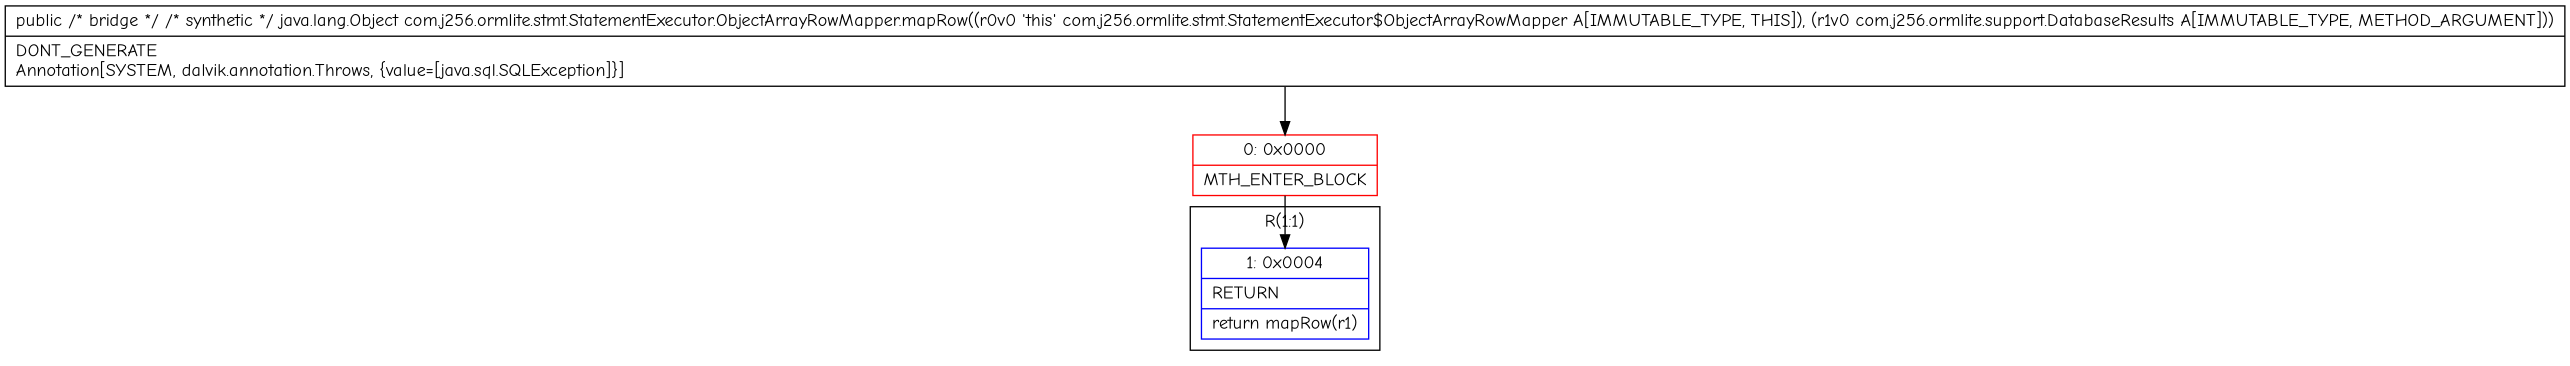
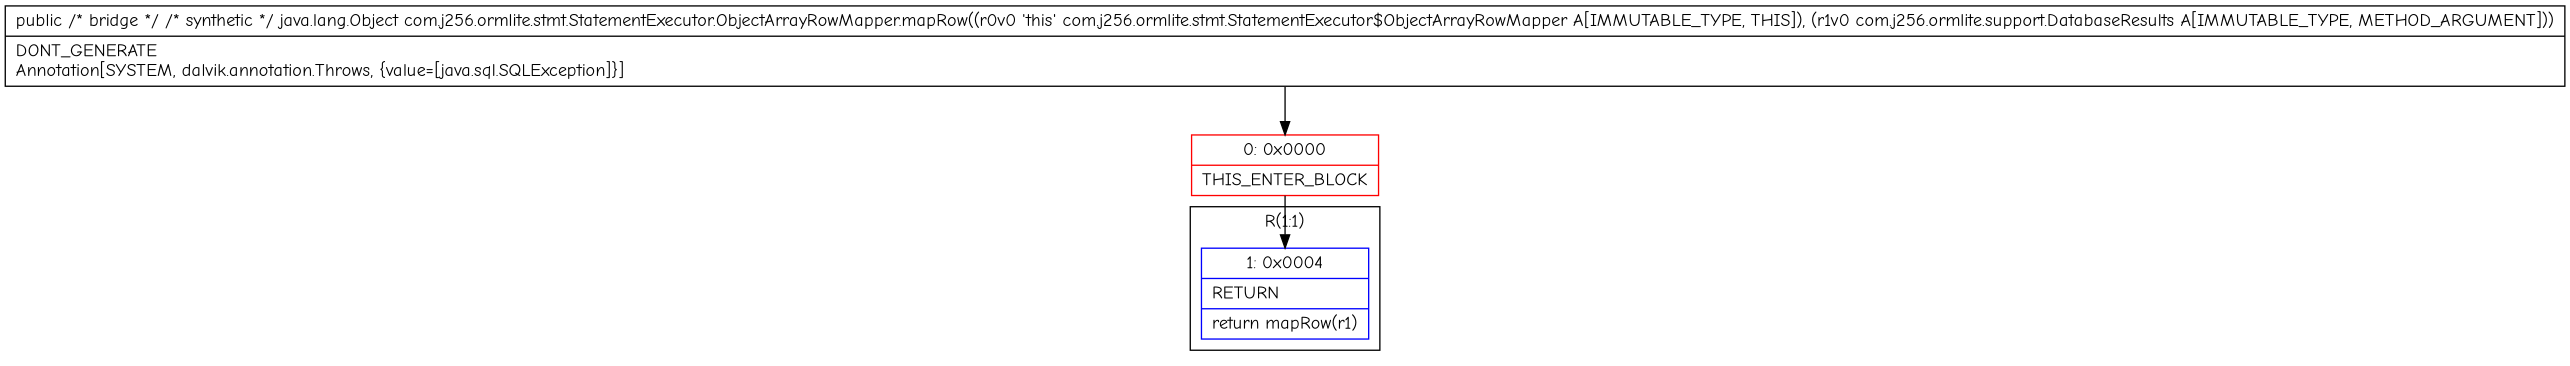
(1285, 180) -> (1285, 180)
